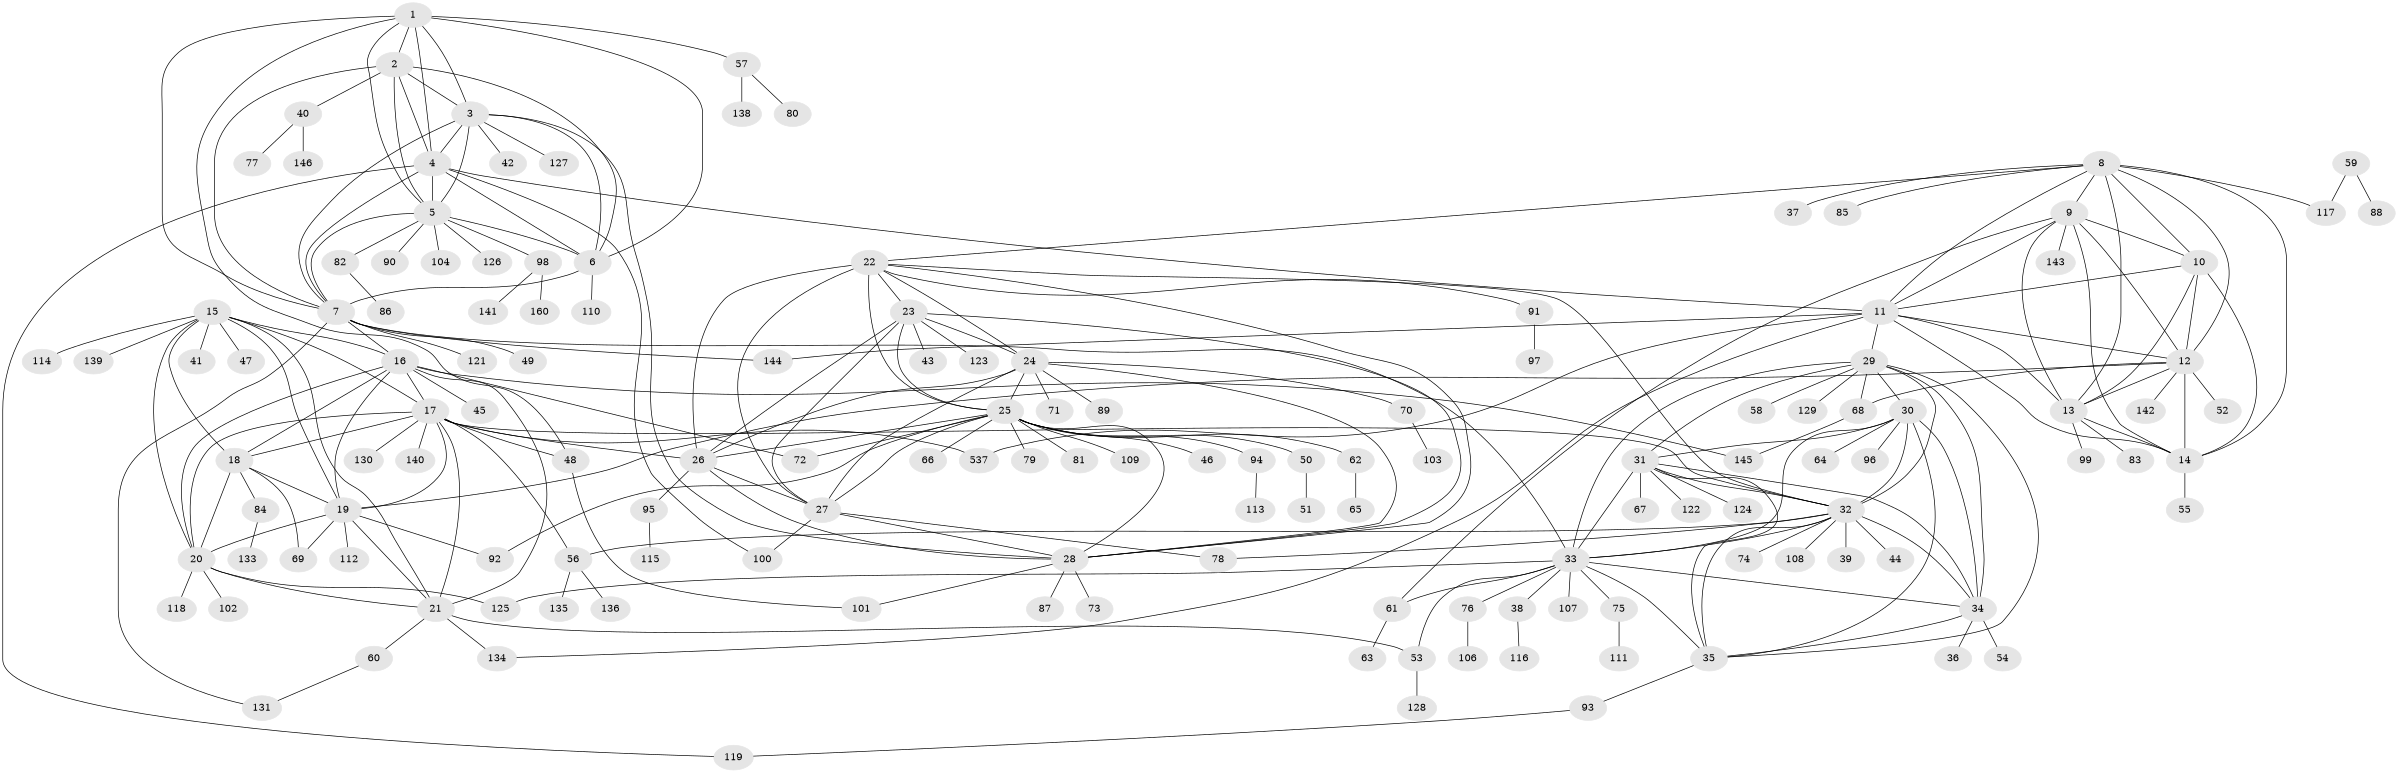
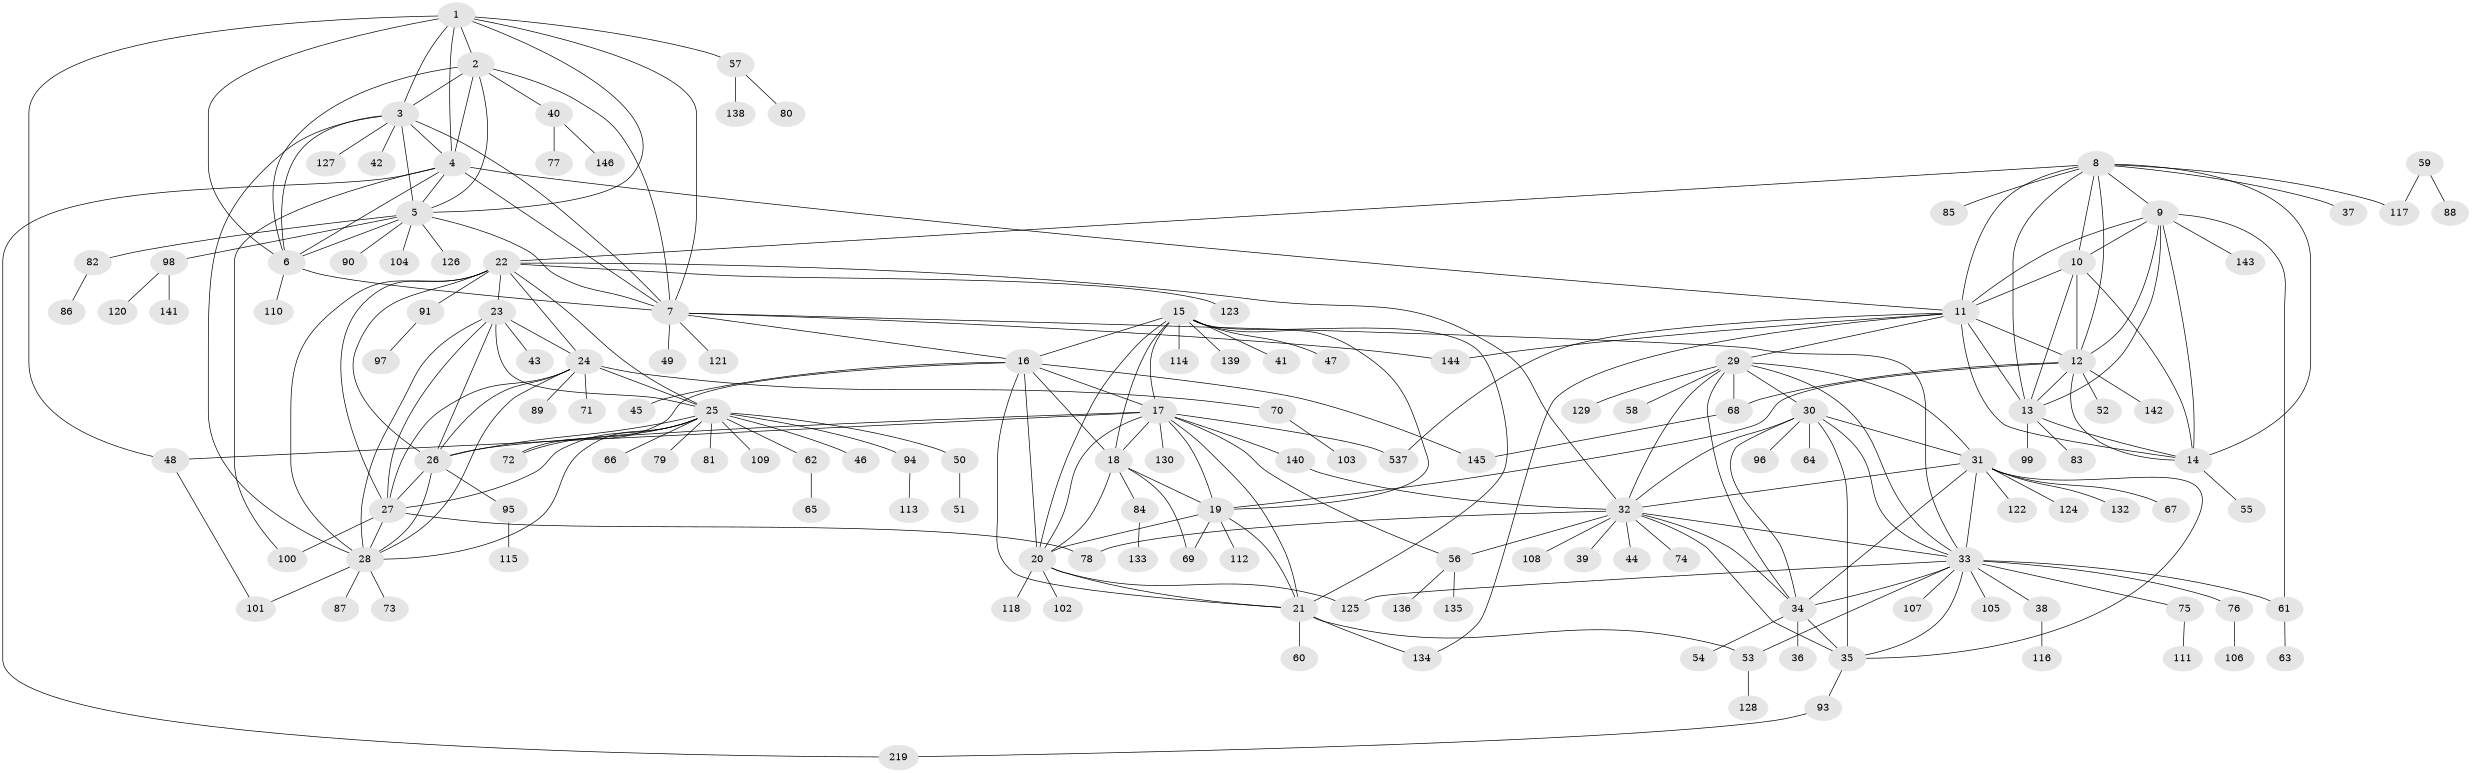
(540, 312) -> (118, 312)
(944, 337) -> (869, 278)
(348, 425) -> none
(1213, 428) -> (1457, 499)
none -> (2120, 510)
(495, 560) -> none
(2020, 597) -> none
none -> (1991, 609)
(262, 708) -> none
(734, 758) -> (899, 758)
